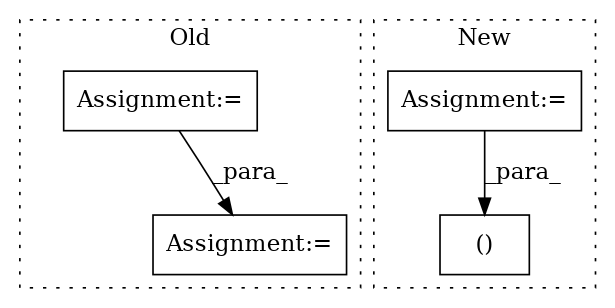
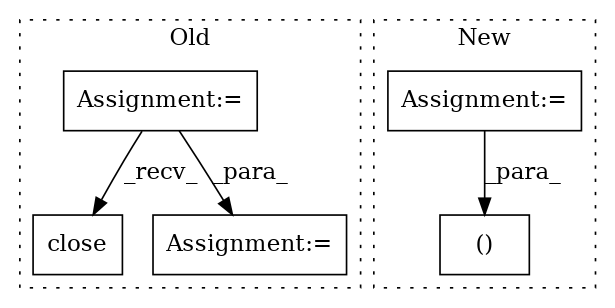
none -> (78, 245)
